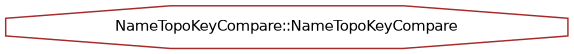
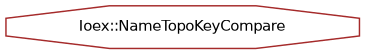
(287, 27) -> (183, 27)
